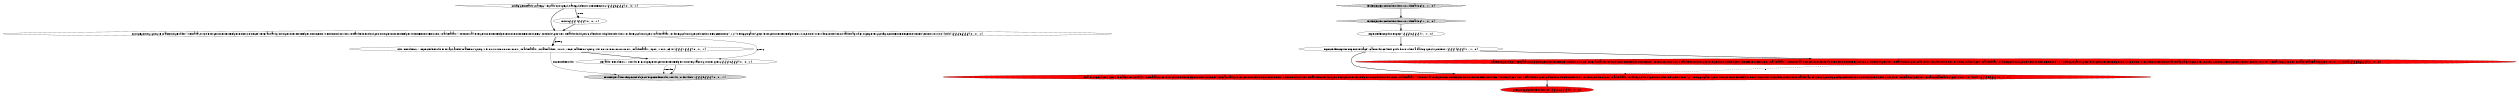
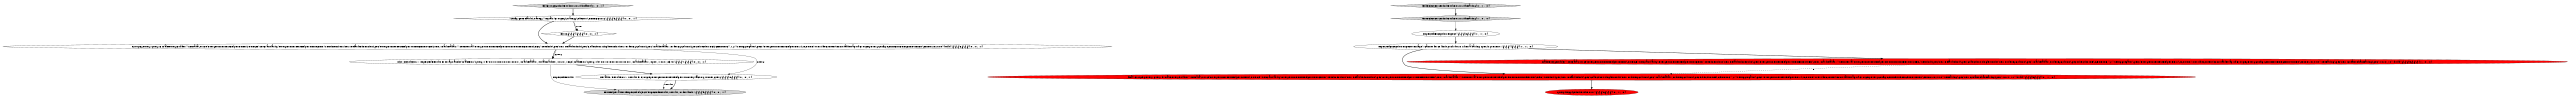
none -> (573, 6)
(580, 21) -> (579, 34)
(1401, 27) -> (1456, 25)
